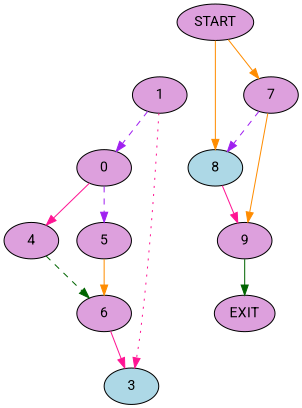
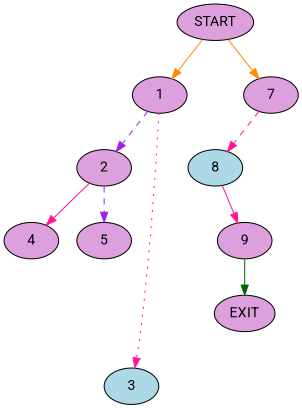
(215, 90) -> (190, 55)
(246, 127) -> (246, 127)
(259, 163) -> none
(104, 168) -> (104, 168)
(104, 313) -> none
